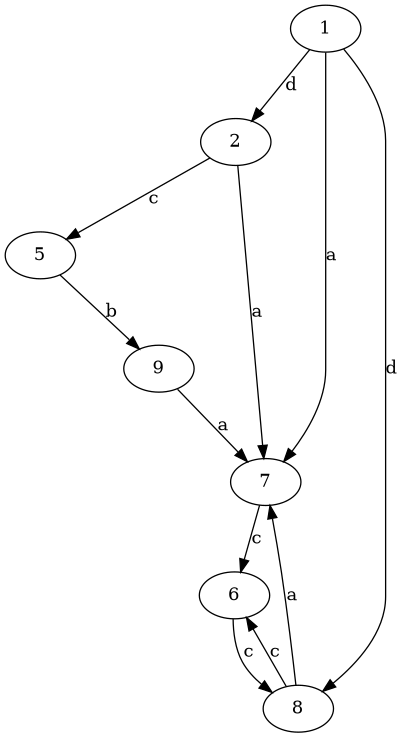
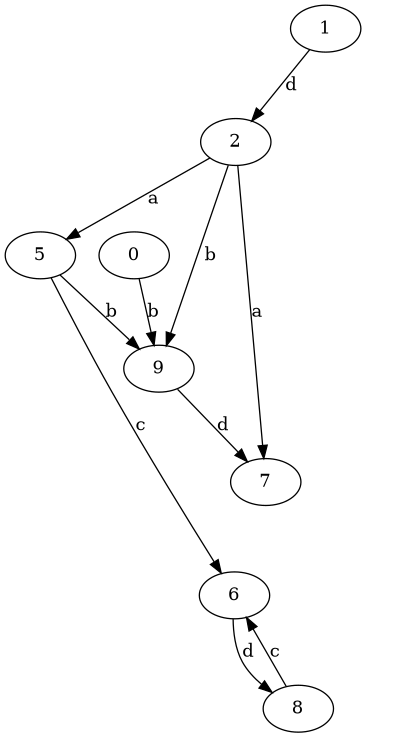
(154, 199) -> (154, 199)
none -> (200, 249)
none -> (134, 255)
(326, 256) -> none
(386, 370) -> none
(223, 425) -> (223, 425)
(252, 532) -> (129, 422)
(286, 602) -> none
(249, 652) -> (249, 652)
